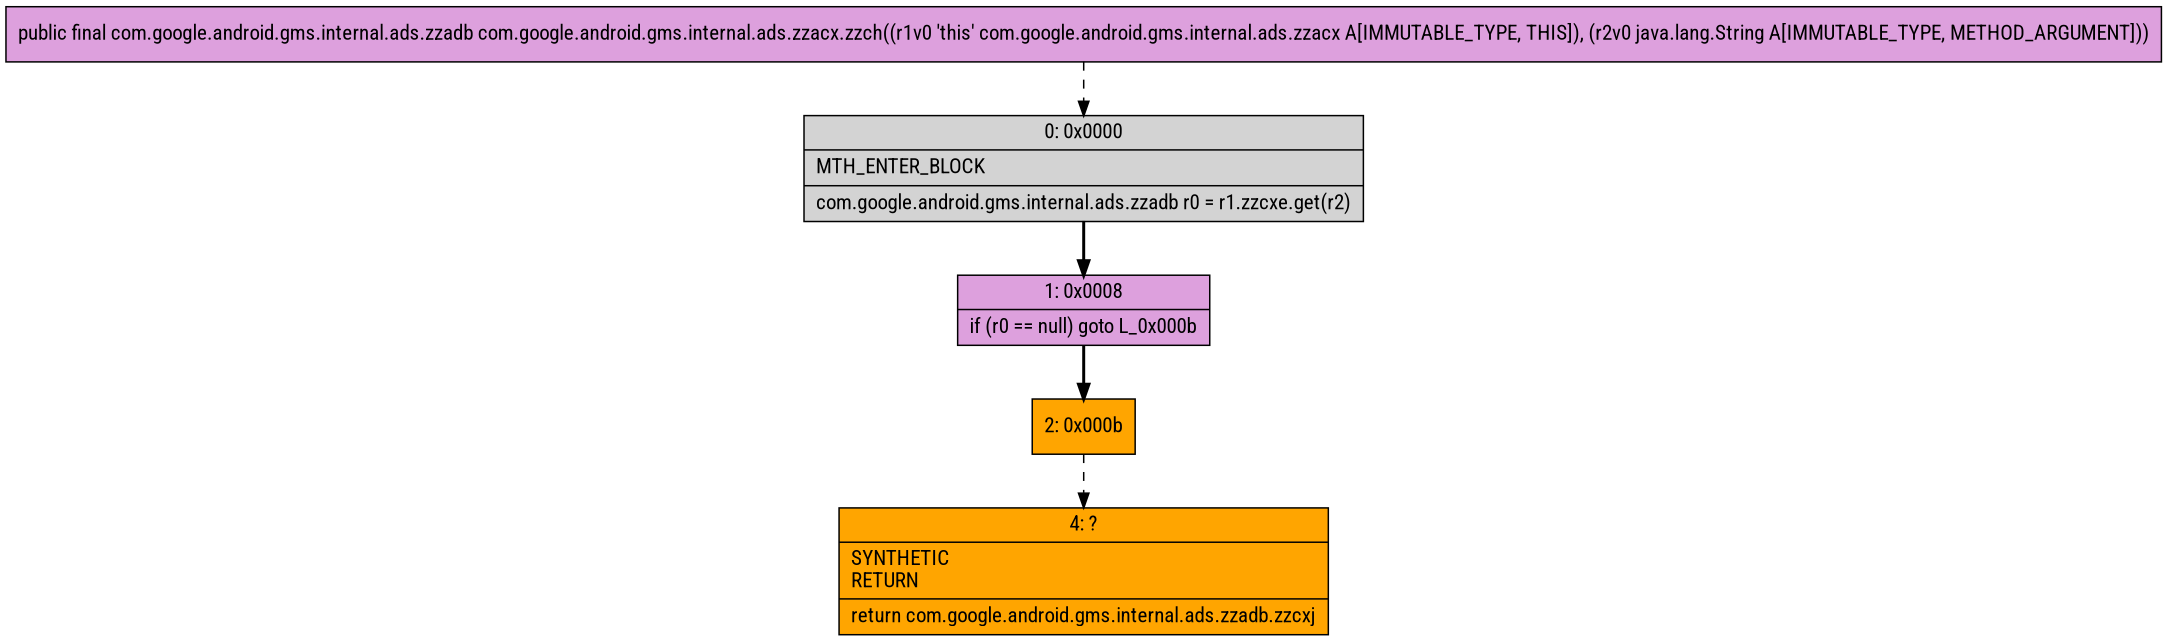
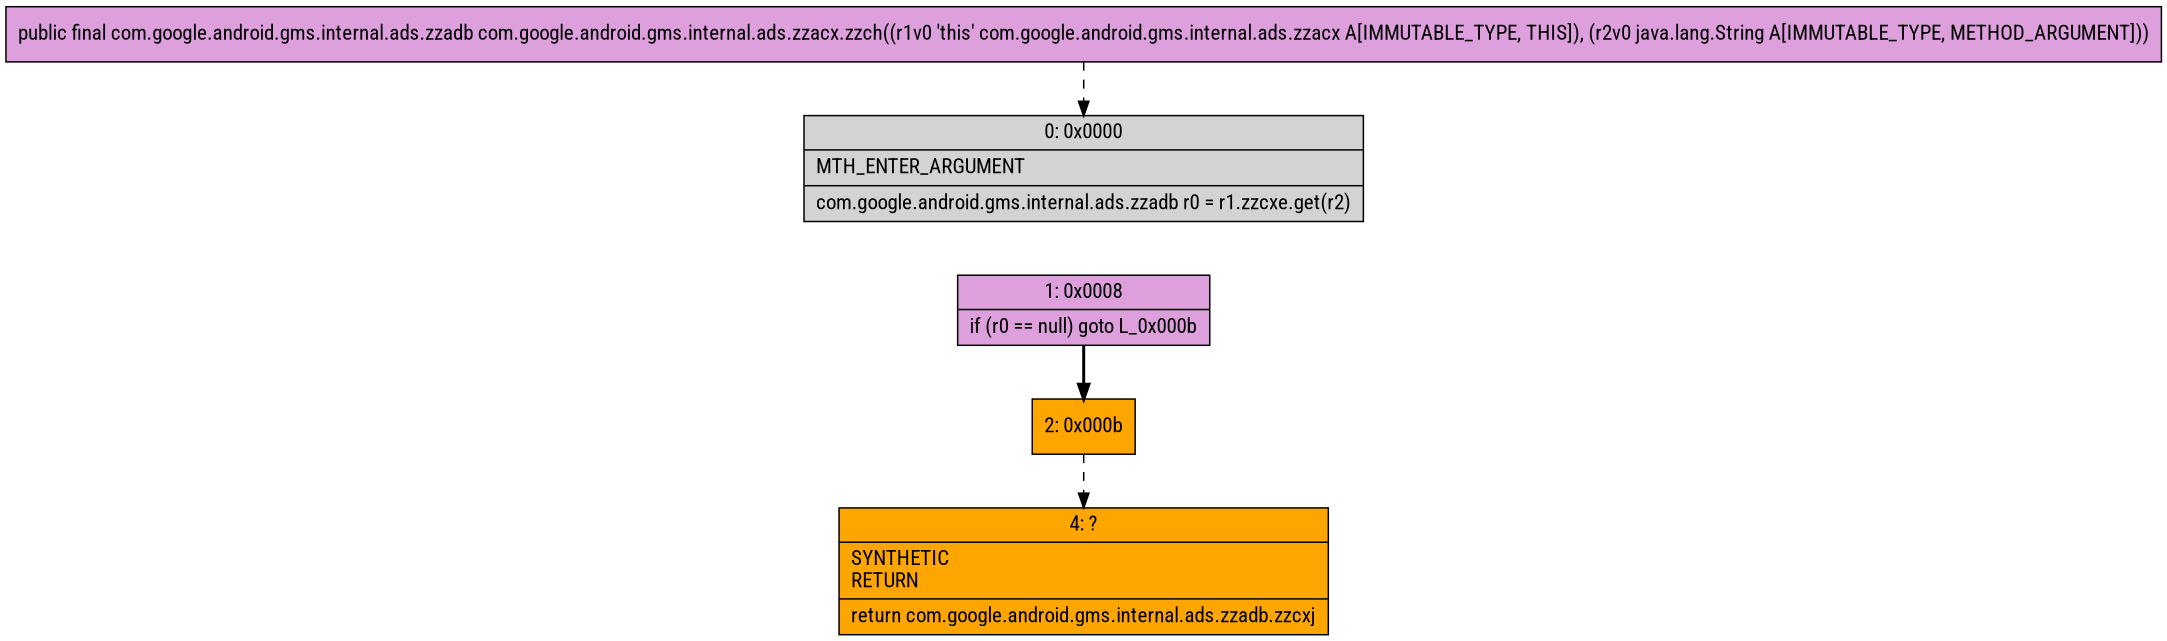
(901, 167) -> (921, 167)
(1084, 241) -> none
